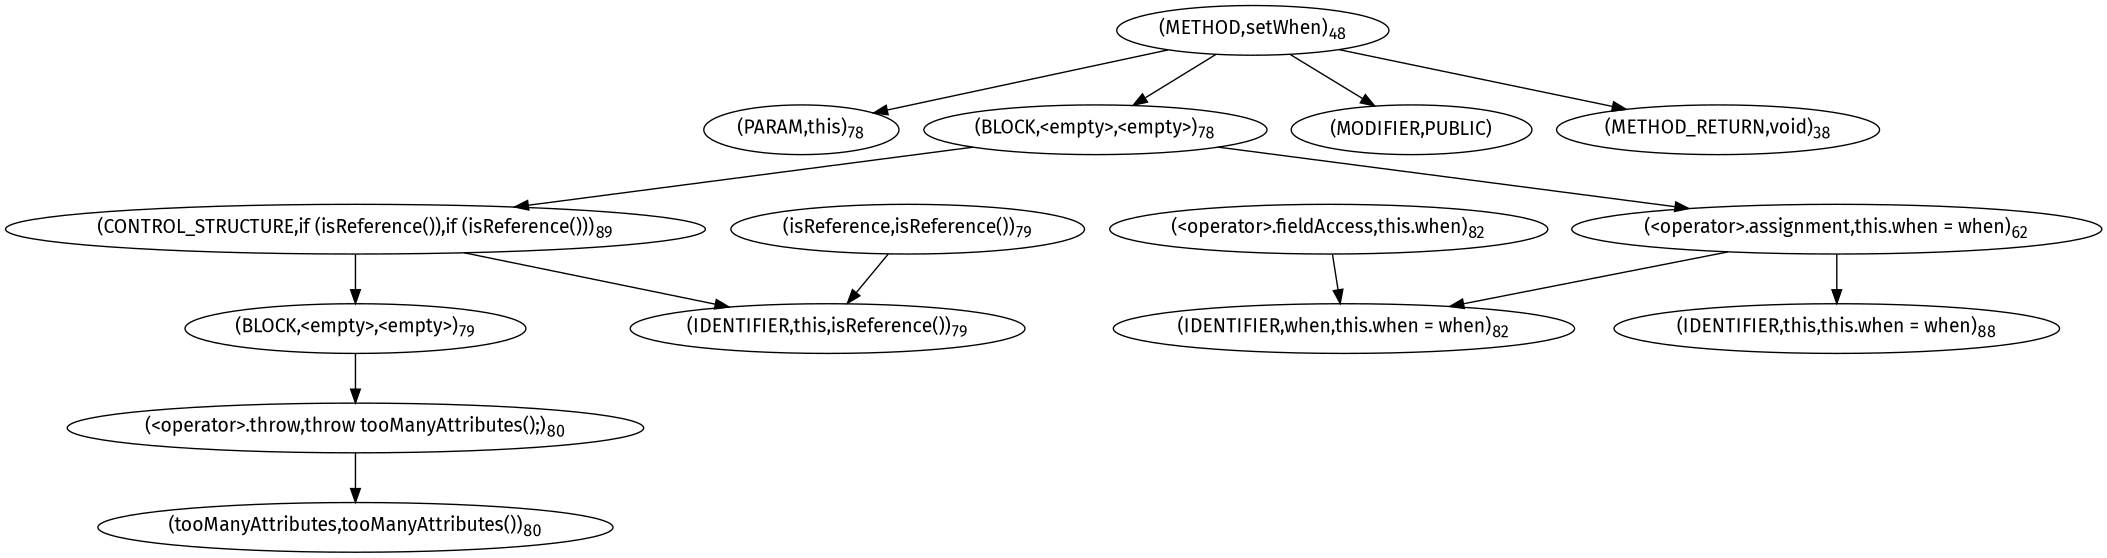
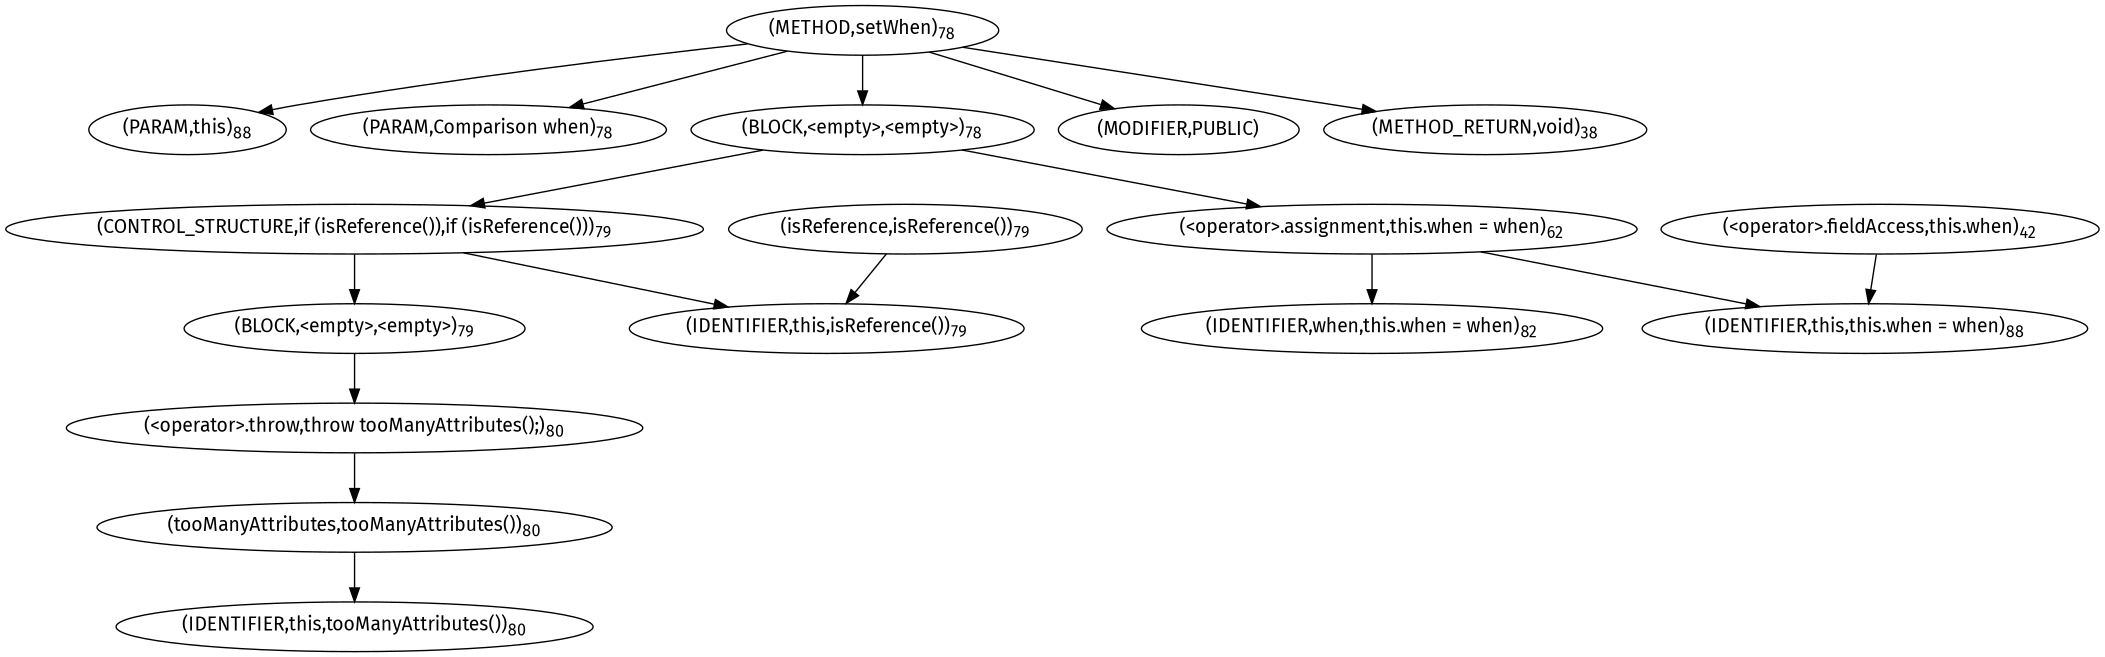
(1338, 28) -> (948, 28)
(857, 128) -> (243, 128)
none -> (488, 130)
(605, 227) -> (604, 227)
(1477, 227) -> (2028, 227)
(1335, 272) -> (1874, 272)
none -> (355, 627)
